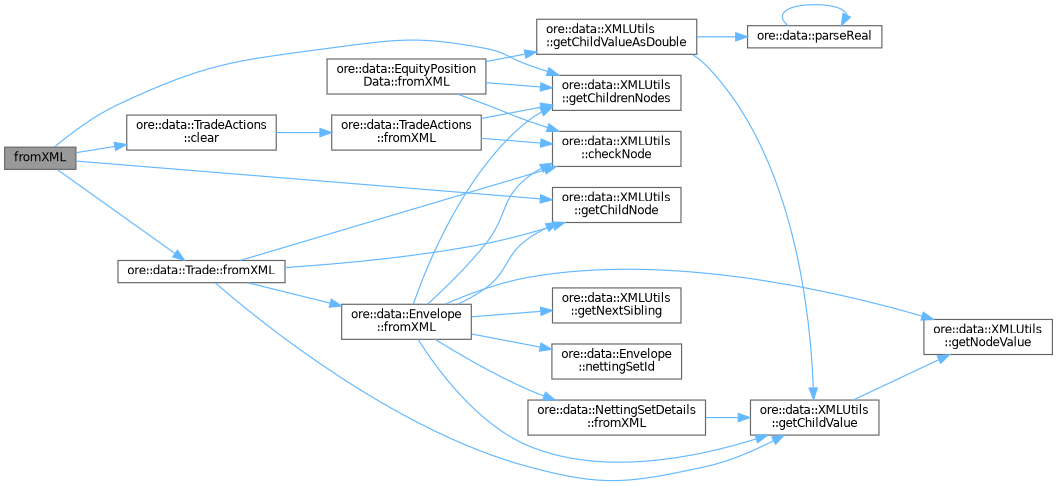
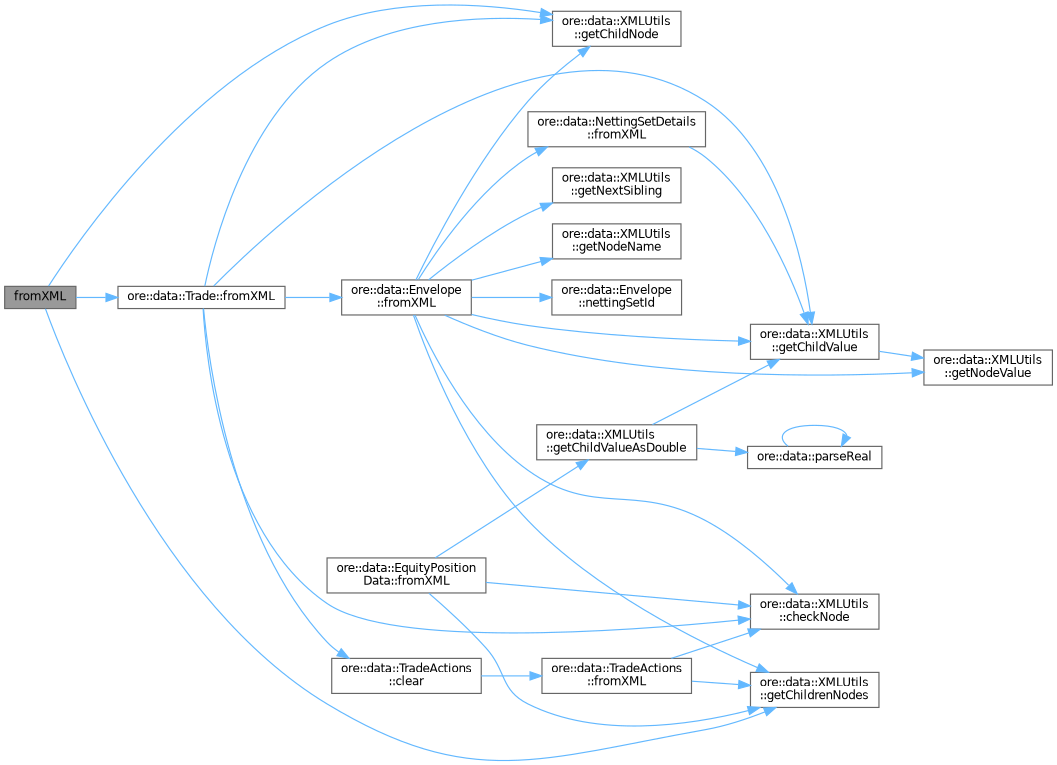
(95, 150) -> (268, 553)
none -> (617, 241)
